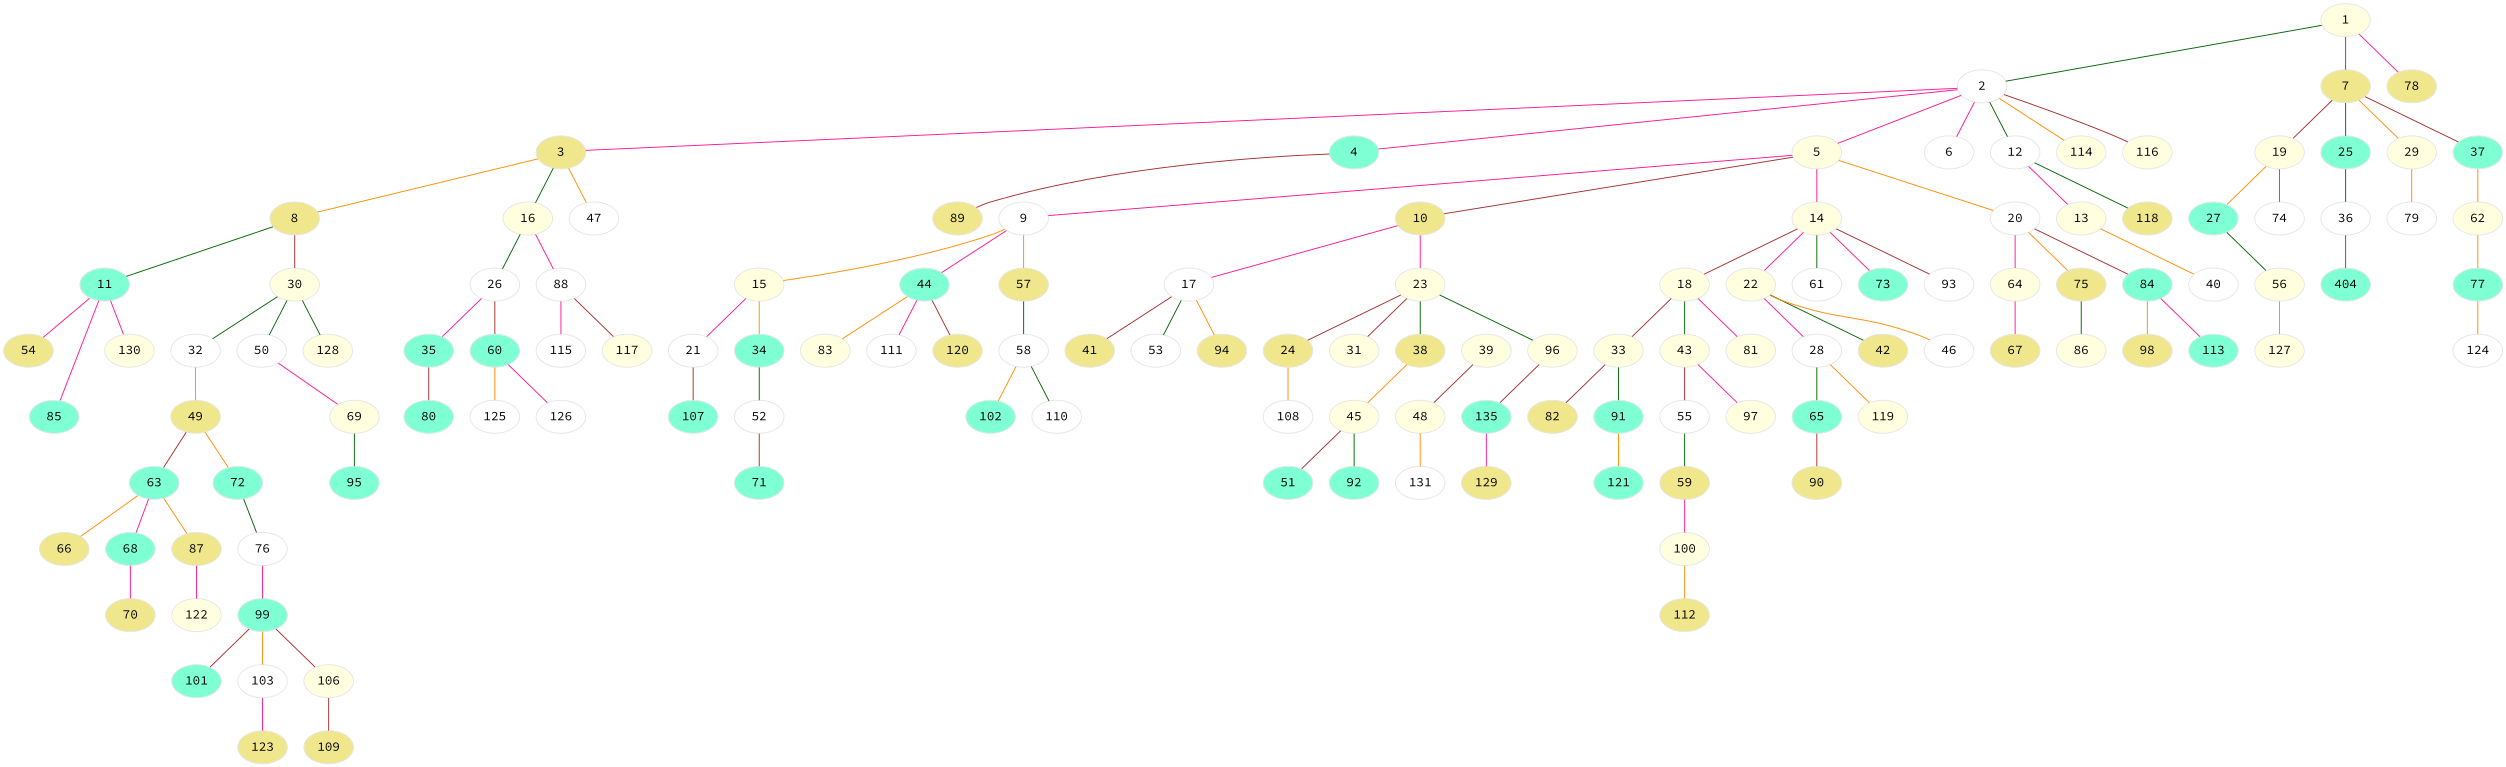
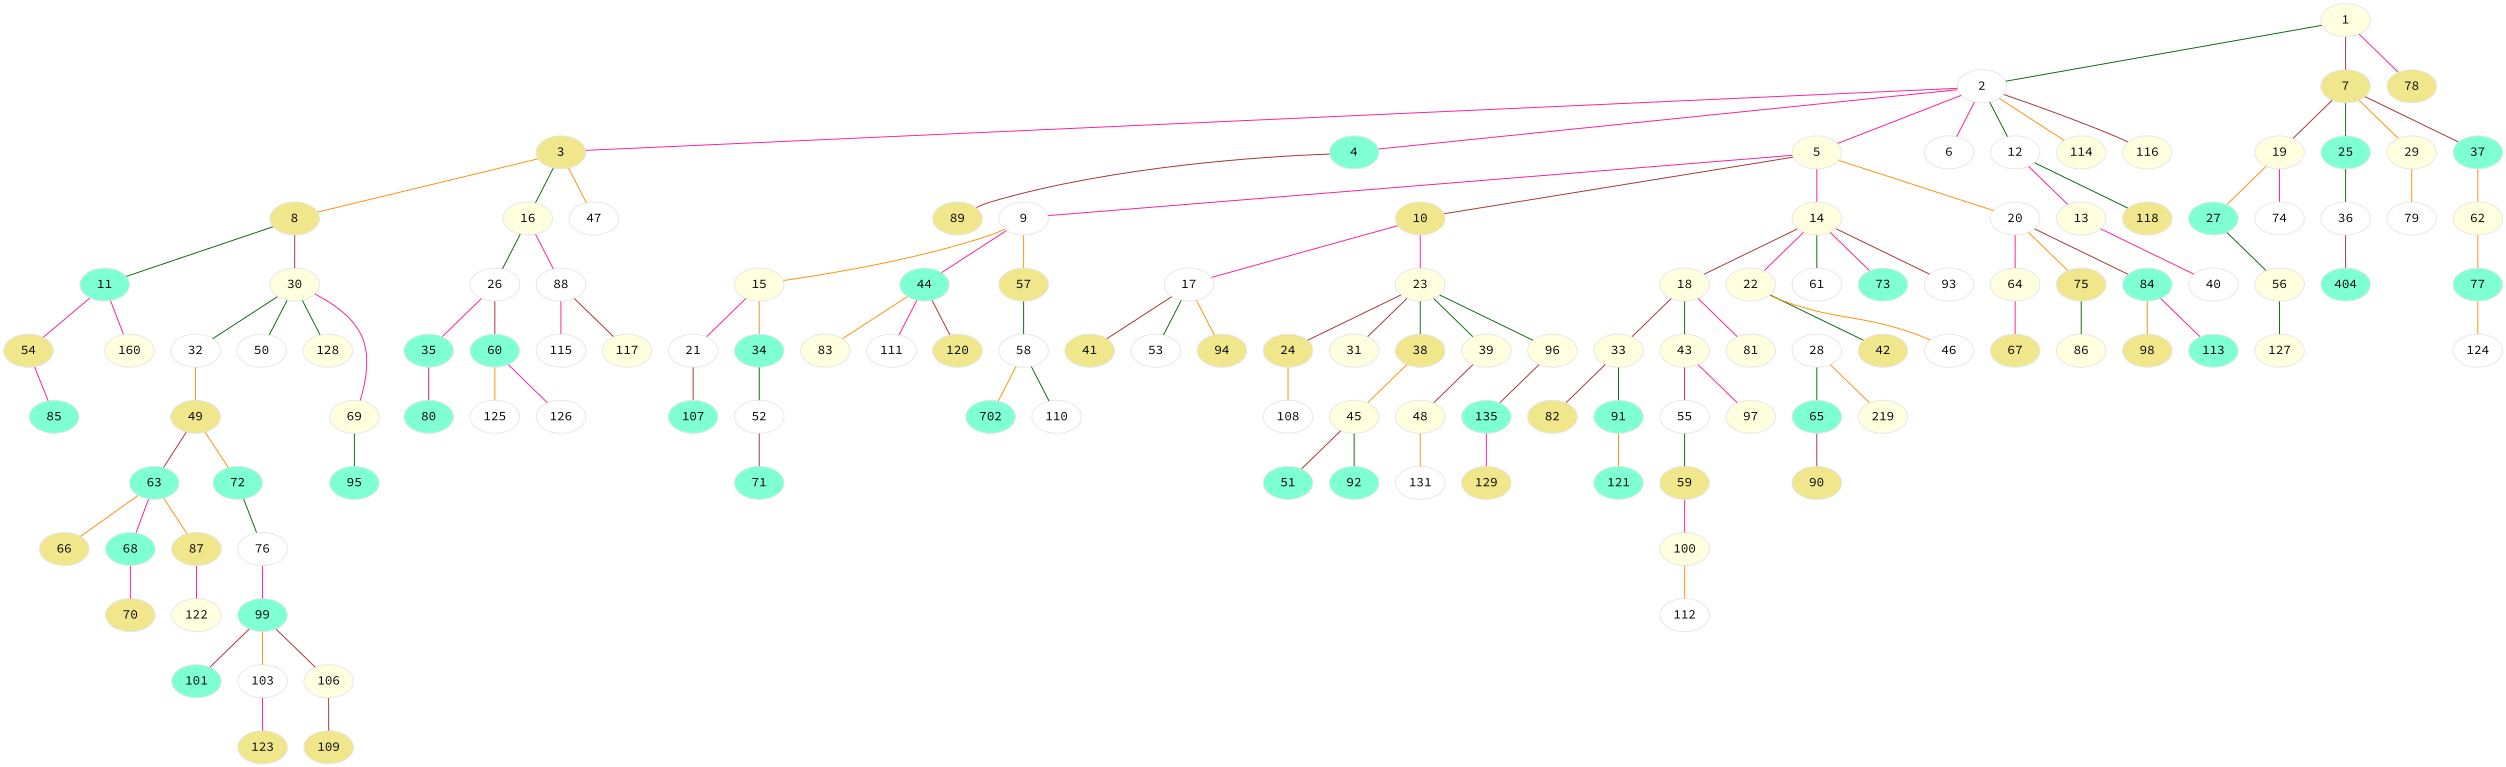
(2147, 252) -> (2147, 252)
none -> (1453, 318)
(1784, 318) -> none
(2280, 318) -> (2280, 318)
(79, 351) -> (41, 384)
(129, 351) -> (129, 351)
(308, 384) -> (362, 337)
(991, 417) -> (991, 417)
(1883, 417) -> (1883, 417)
(1685, 615) -> (1685, 615)
